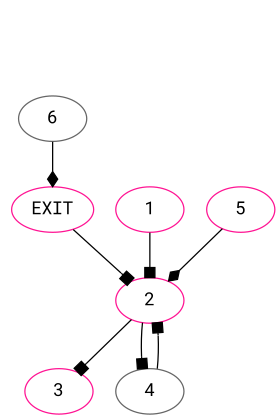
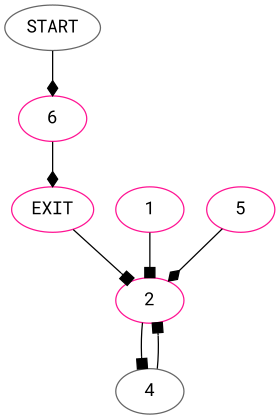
none -> (53, 28)
(53, 119) -> (53, 119)
(59, 391) -> none
